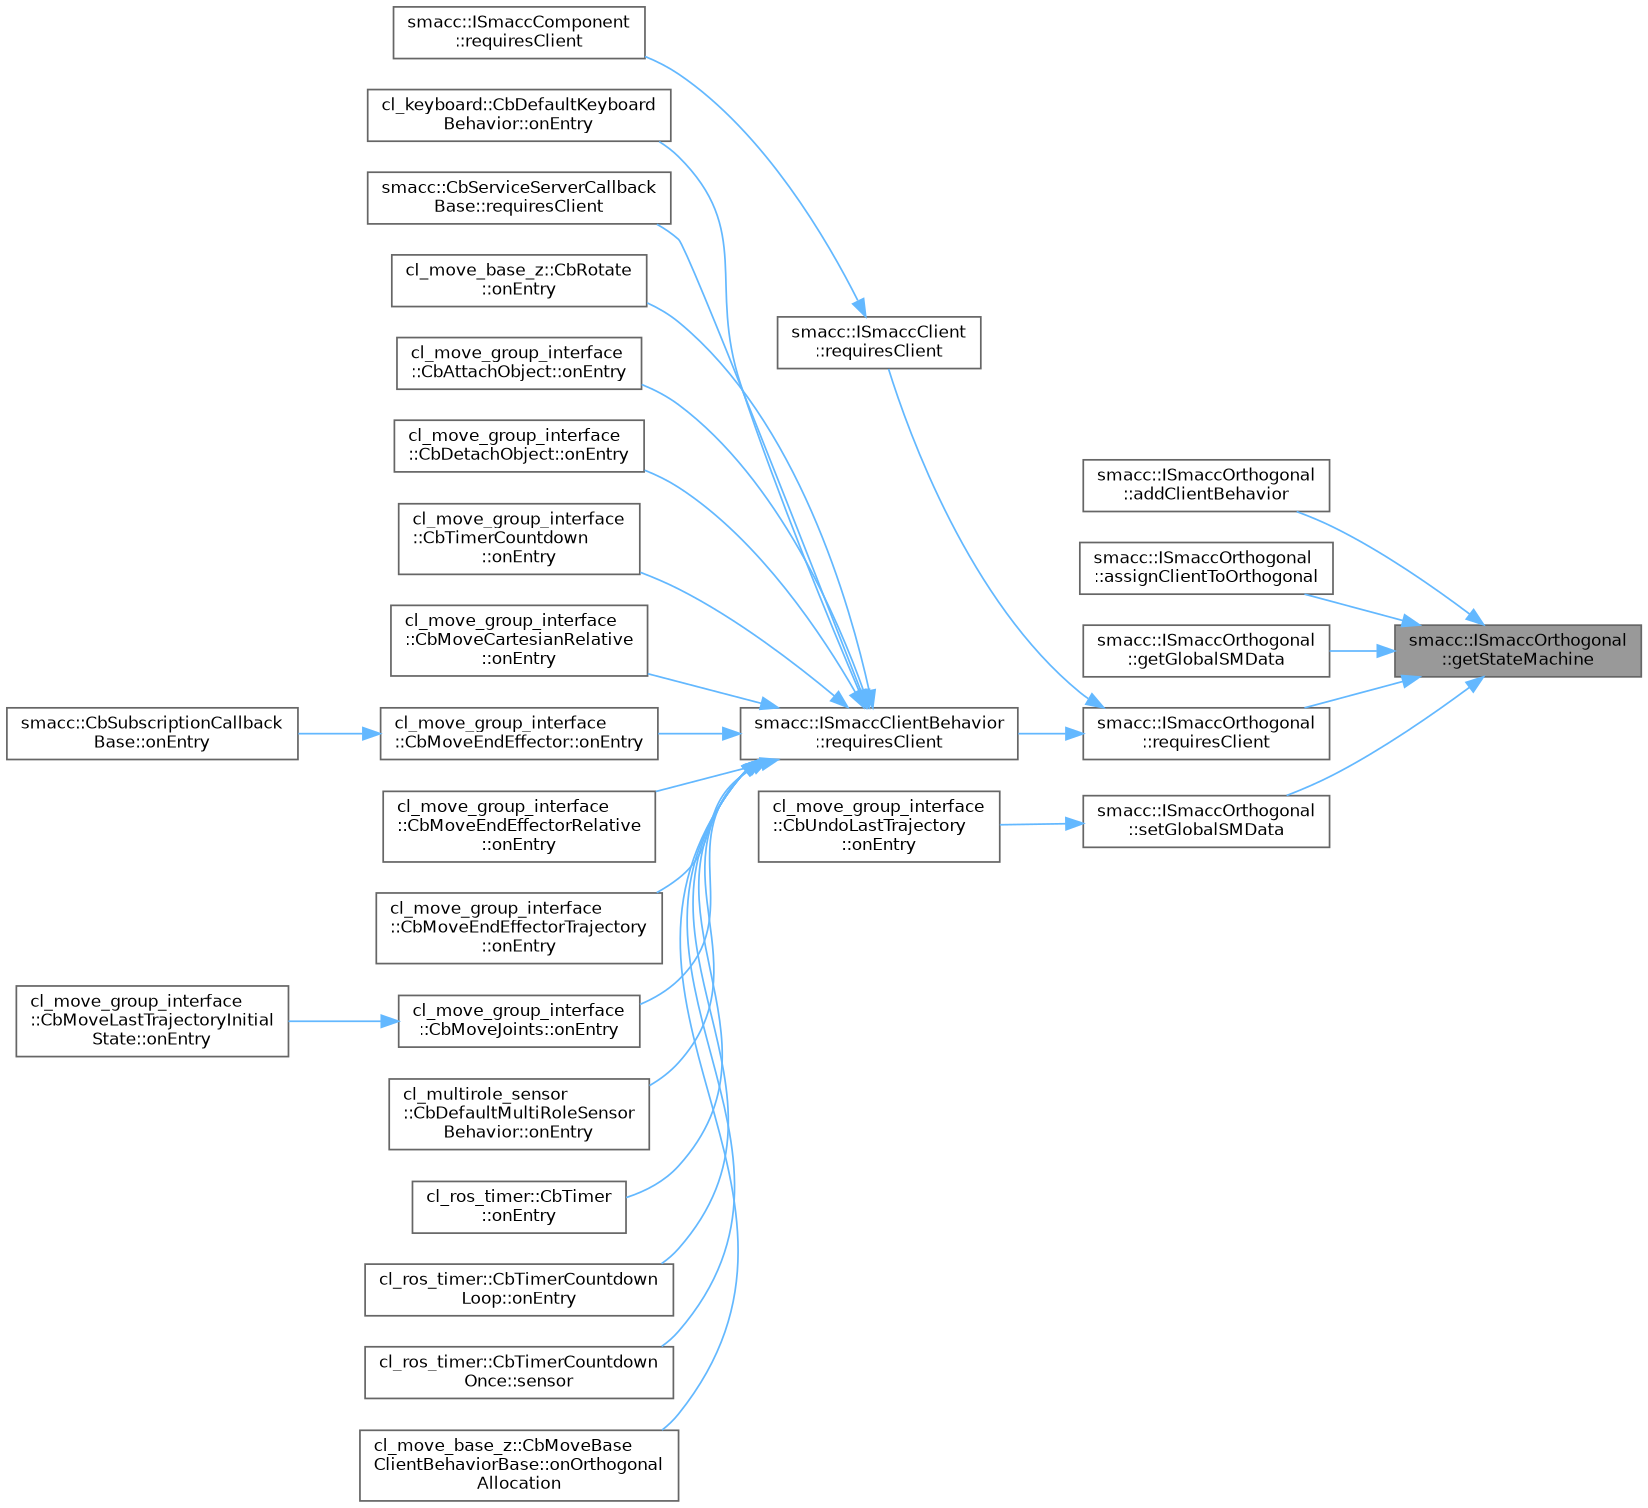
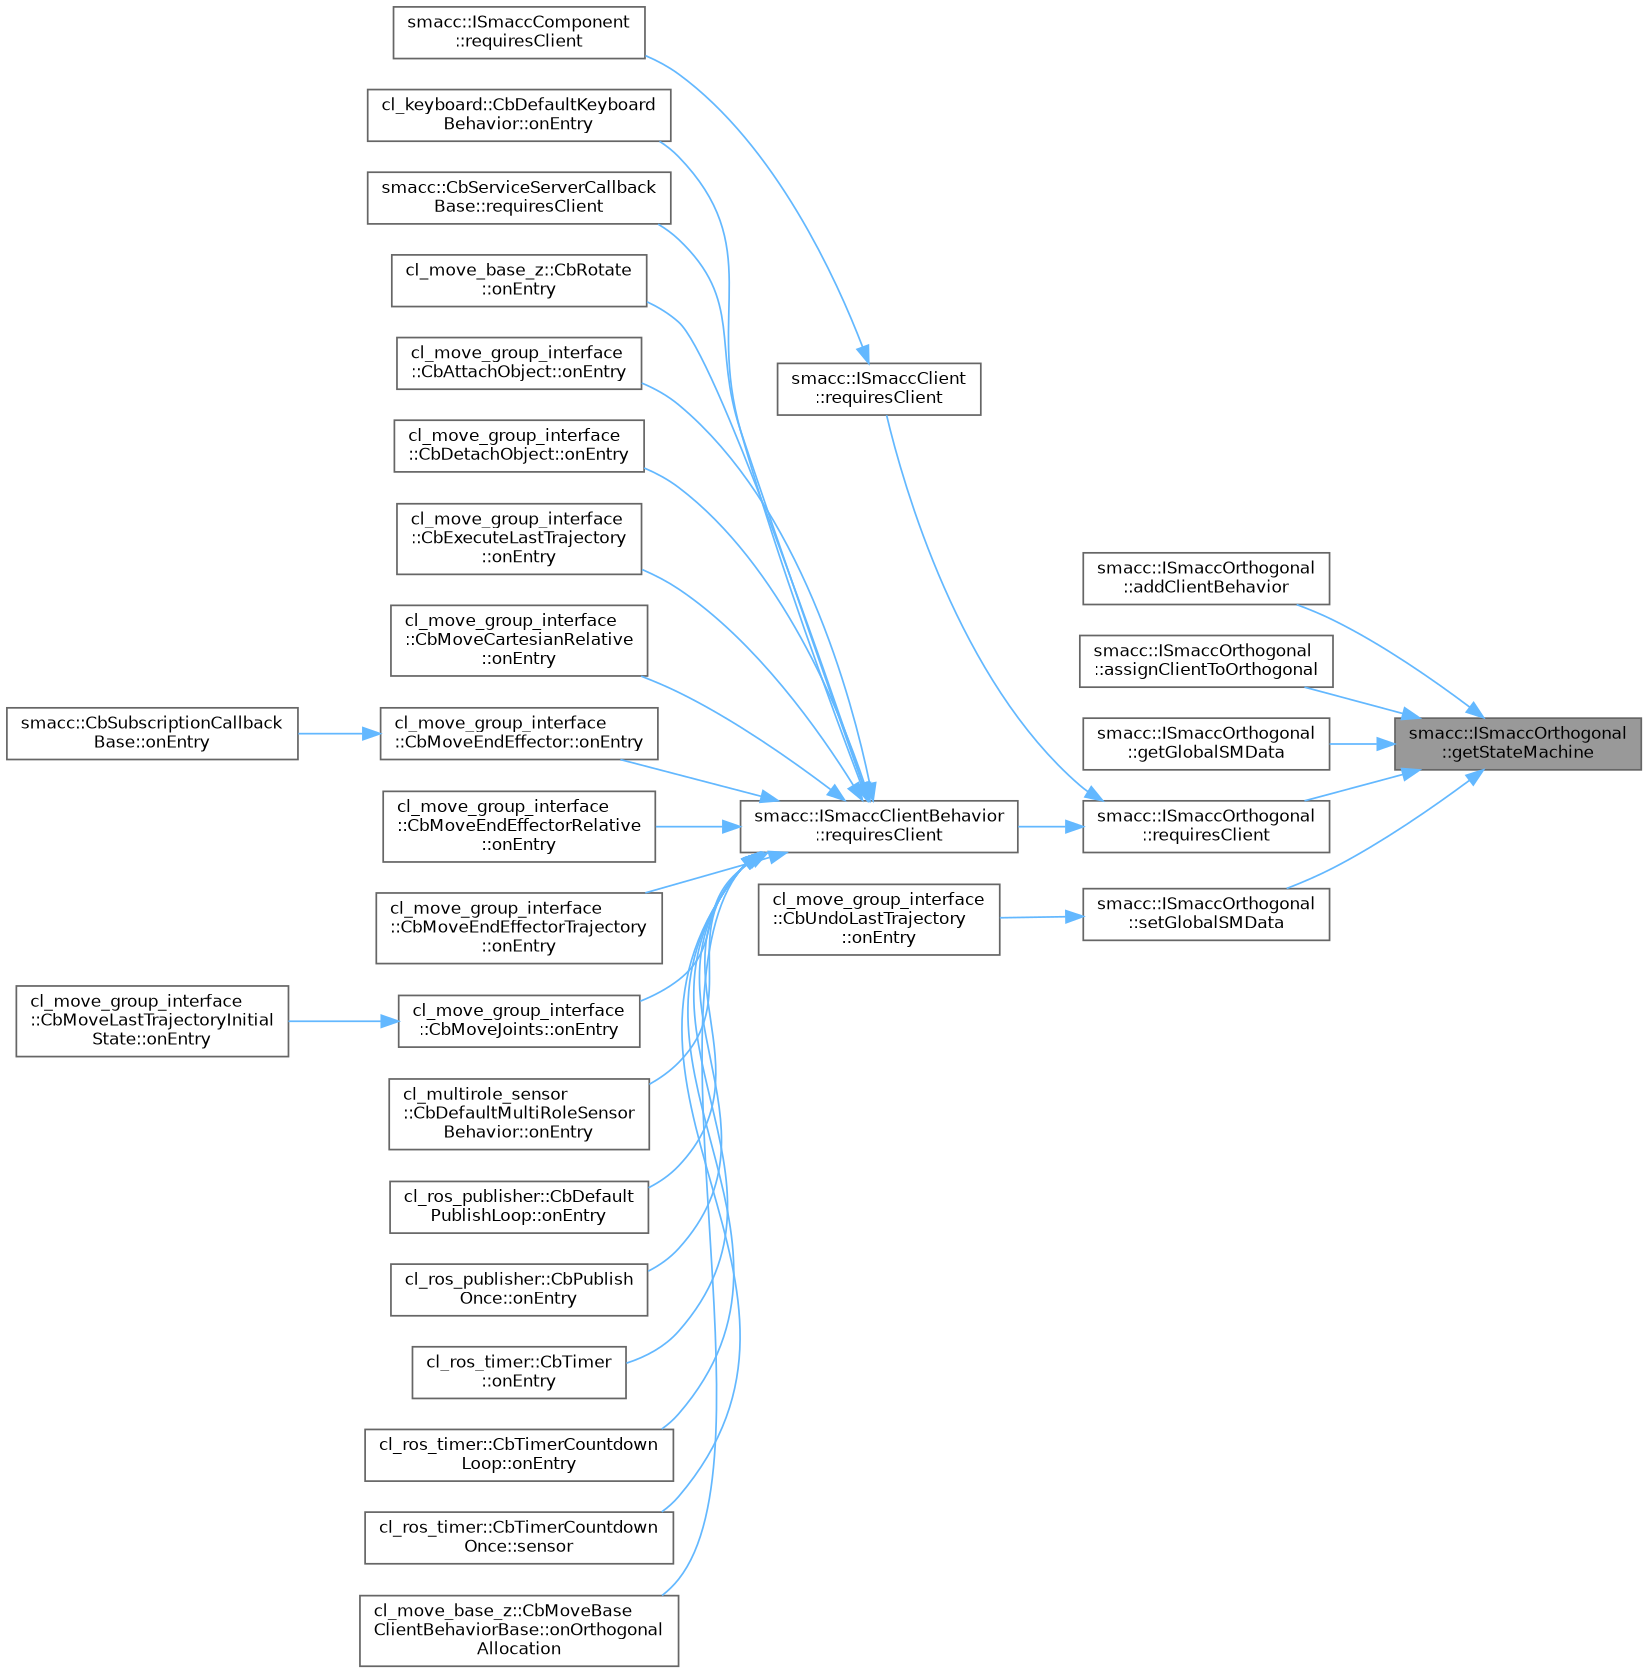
(519, 539) -> (519, 539)
none -> (519, 1207)
none -> (519, 1290)
